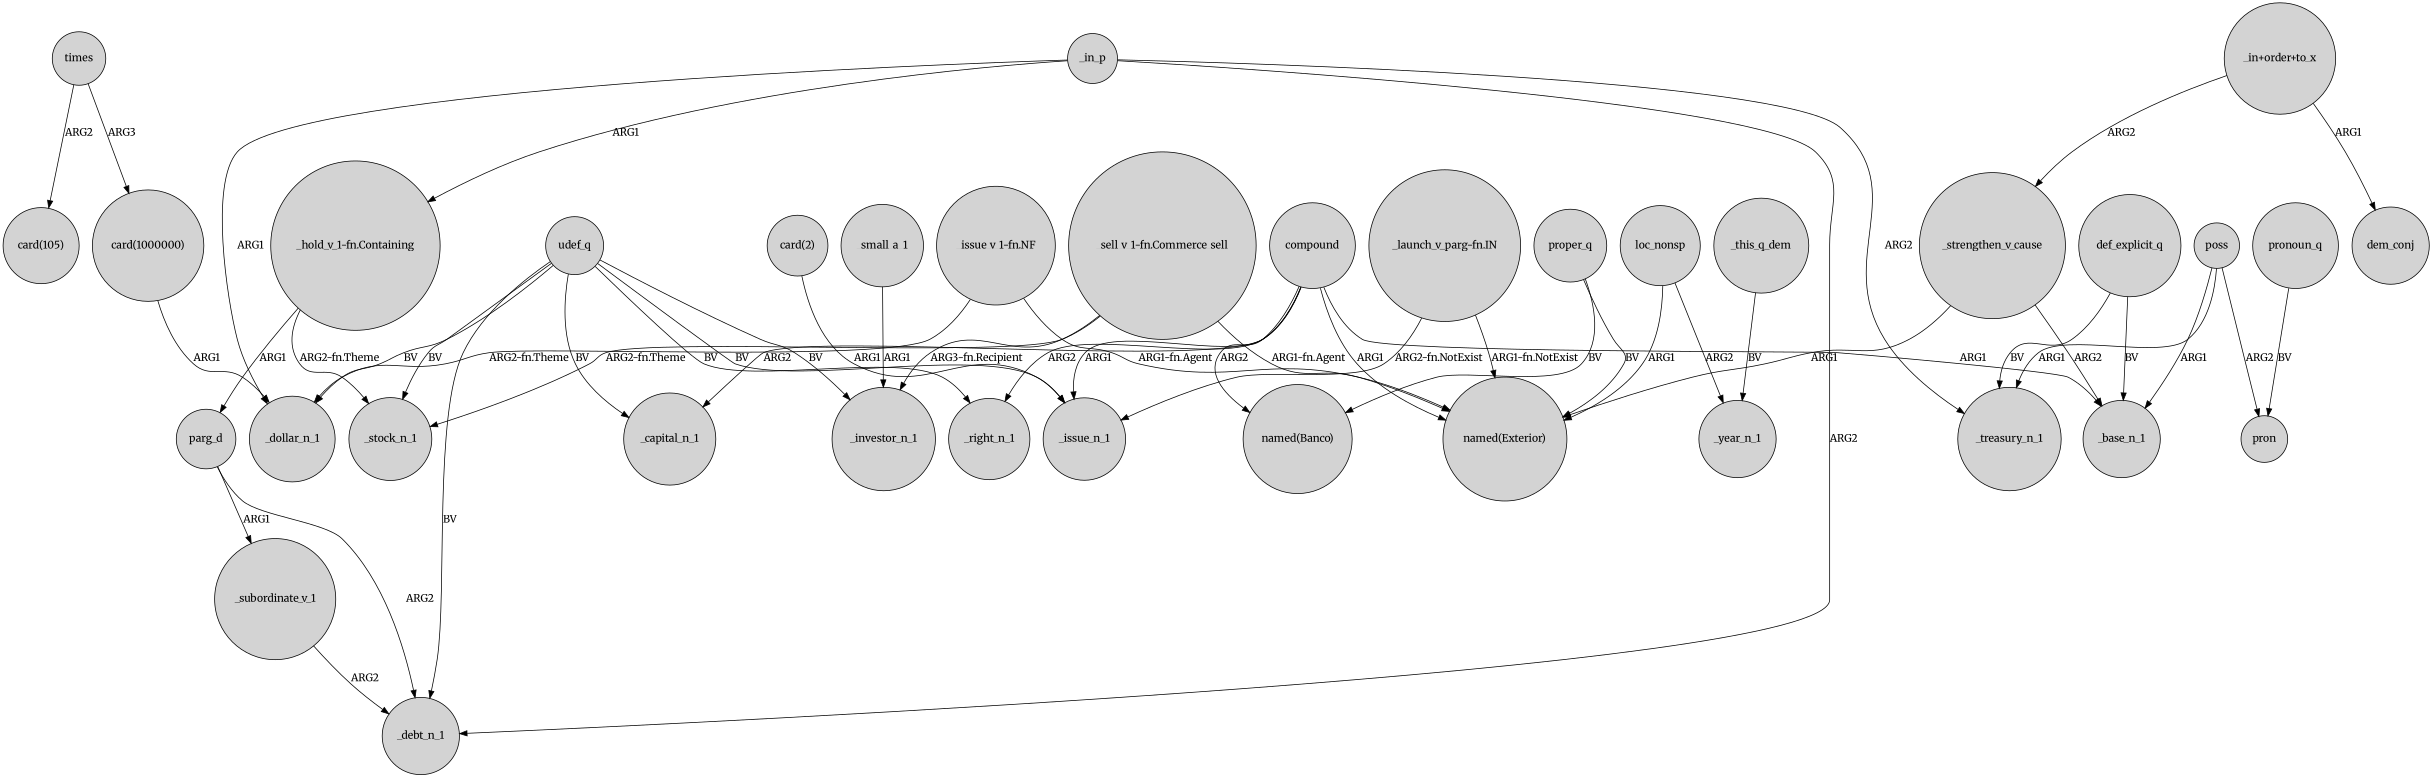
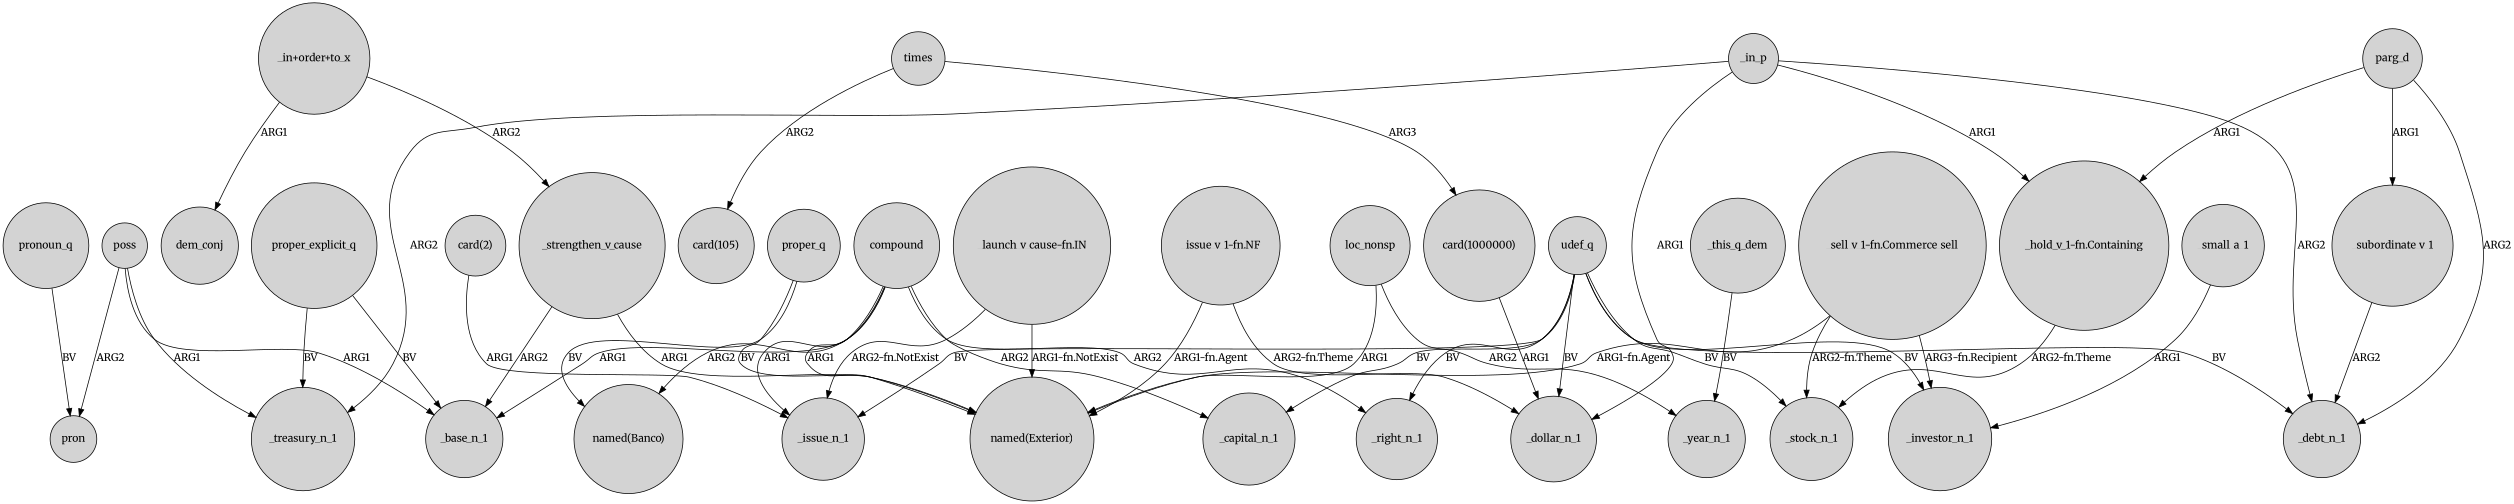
(1445, 246) -> (1032, 246)
(2130, 246) -> (314, 246)
(259, 355) -> (2249, 111)
